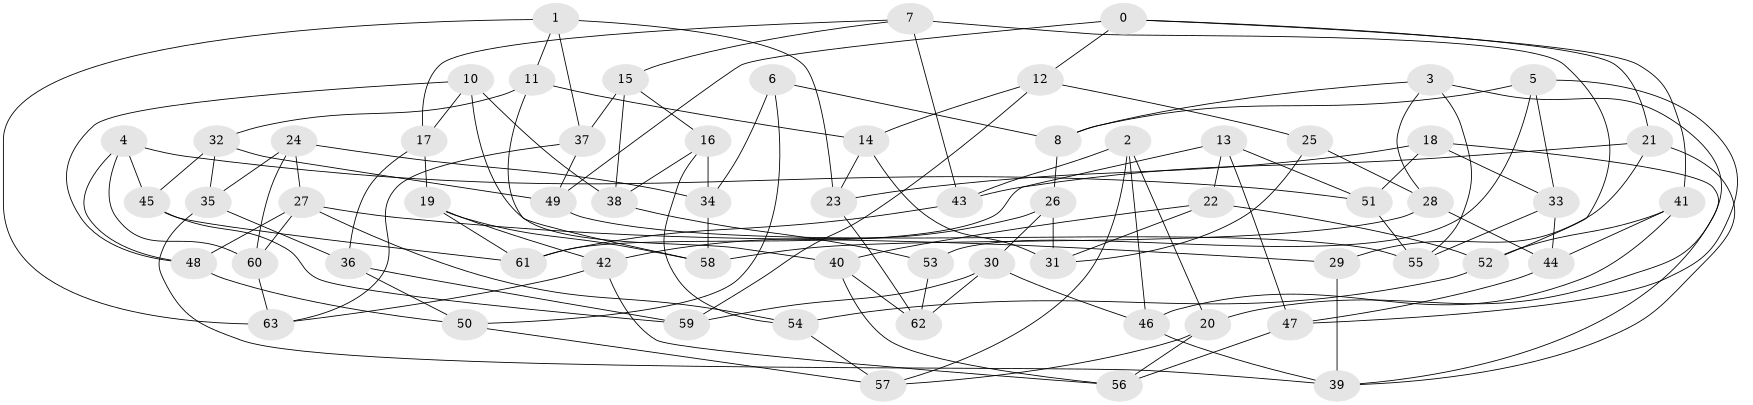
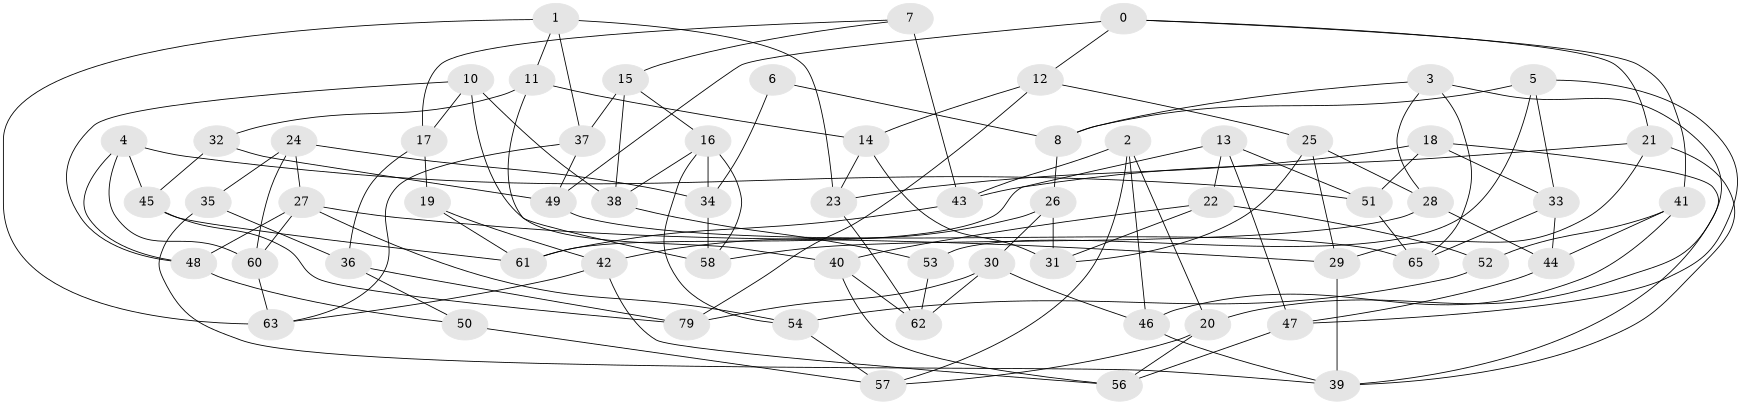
(1381, 39) -> none
(213, 172) -> none
none -> (1323, 202)
(553, 236) -> (742, 202)
(1416, 264) -> (1416, 264)
(711, 294) -> none
(687, 325) -> (687, 325)
